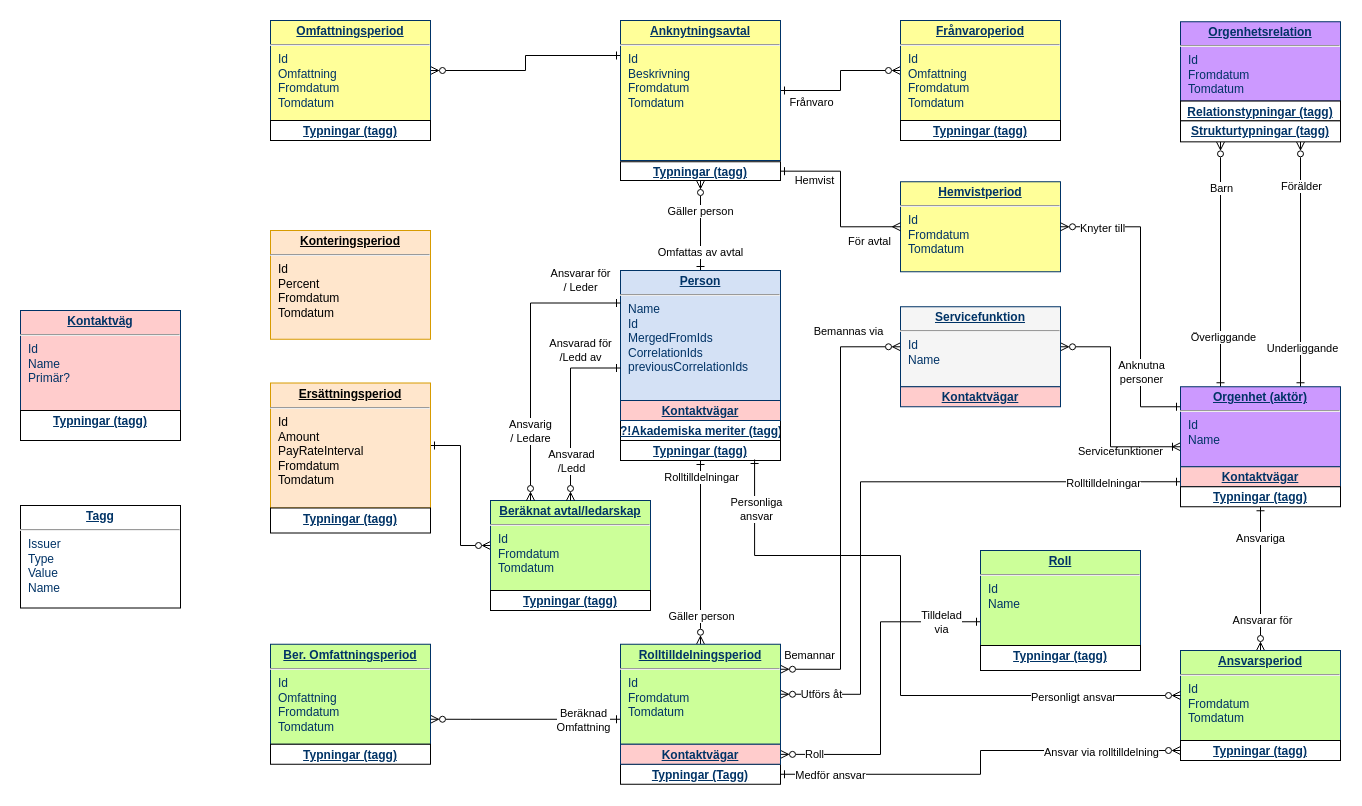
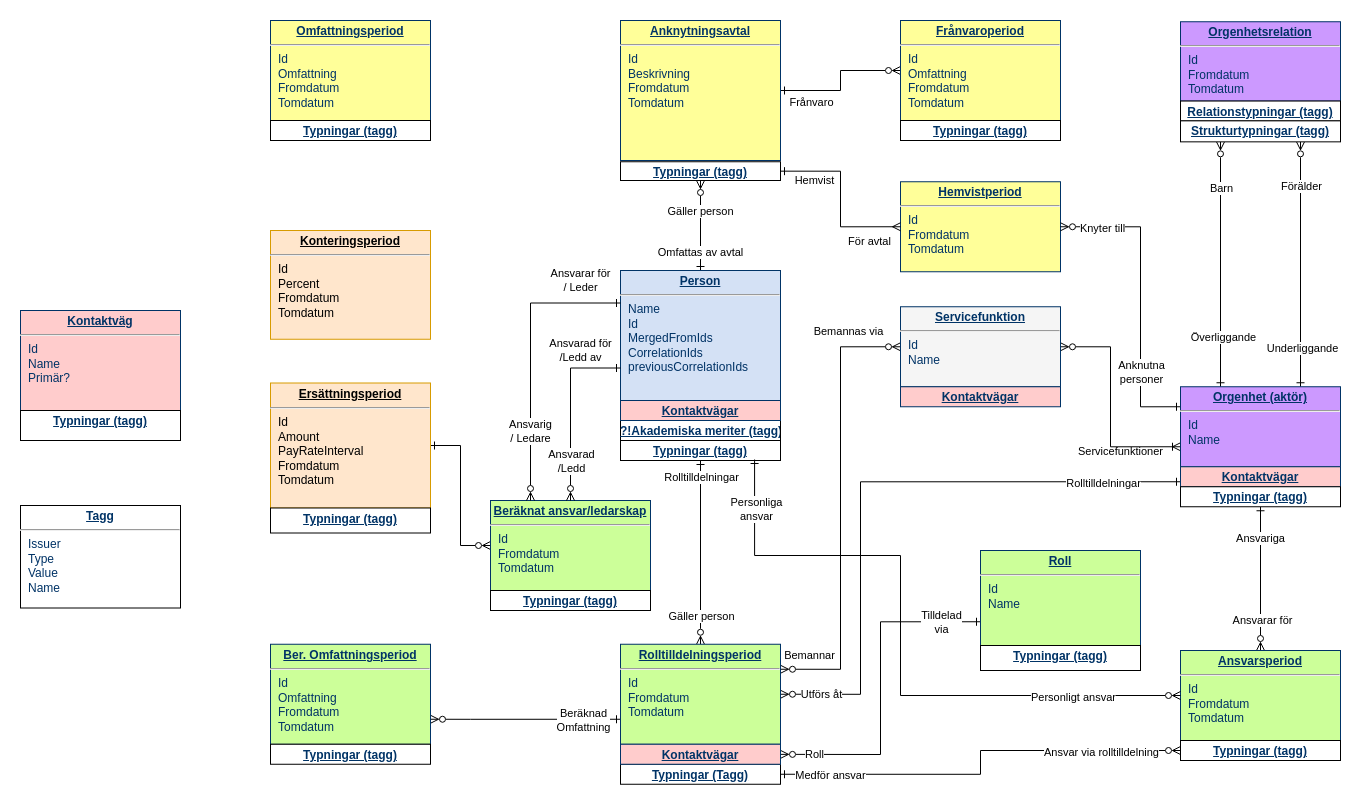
(527, 56) -> none
(566, 529) -> (571, 529)
